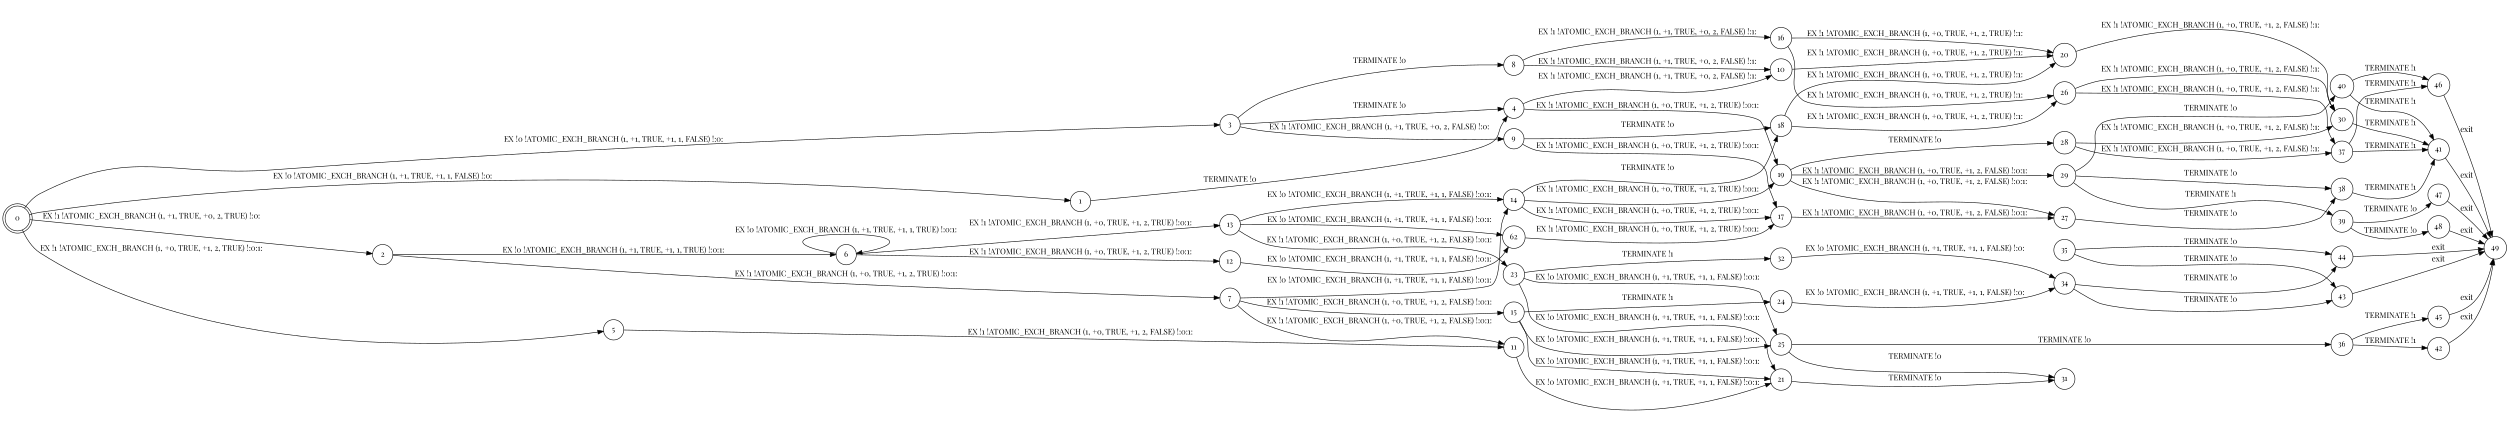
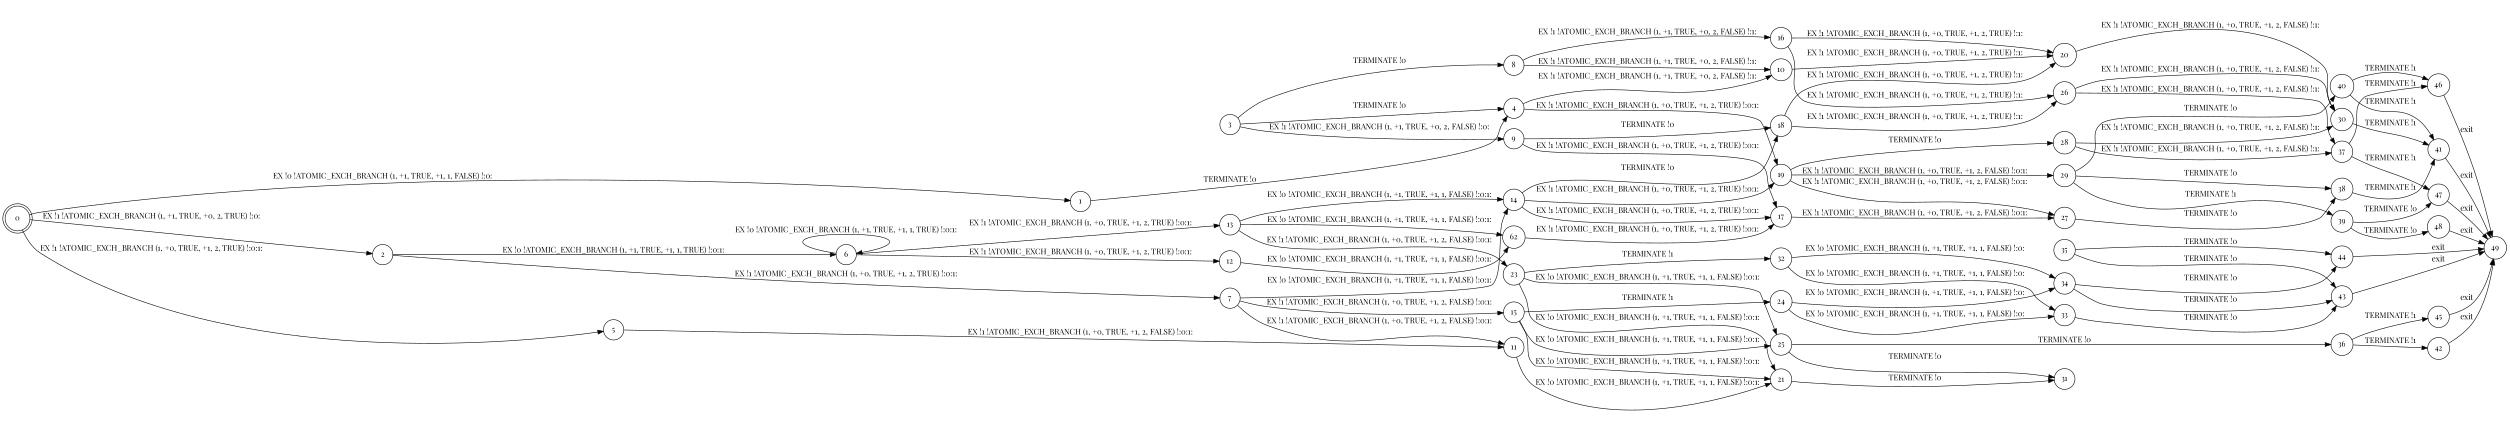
(614, 149) -> none
(2388, 151) -> (2388, 172)
none -> (2065, 315)
